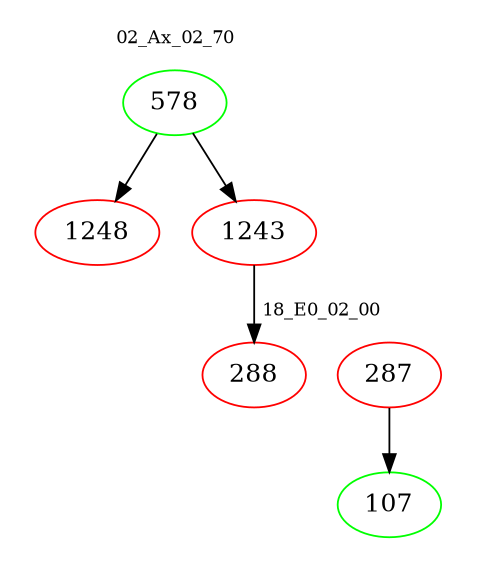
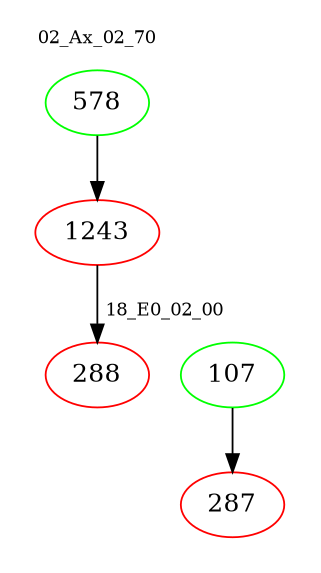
(97, 233) -> none
(389, 431) -> (233, 431)
